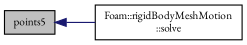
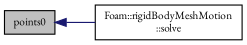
(30, 22) -> (30, 22)
